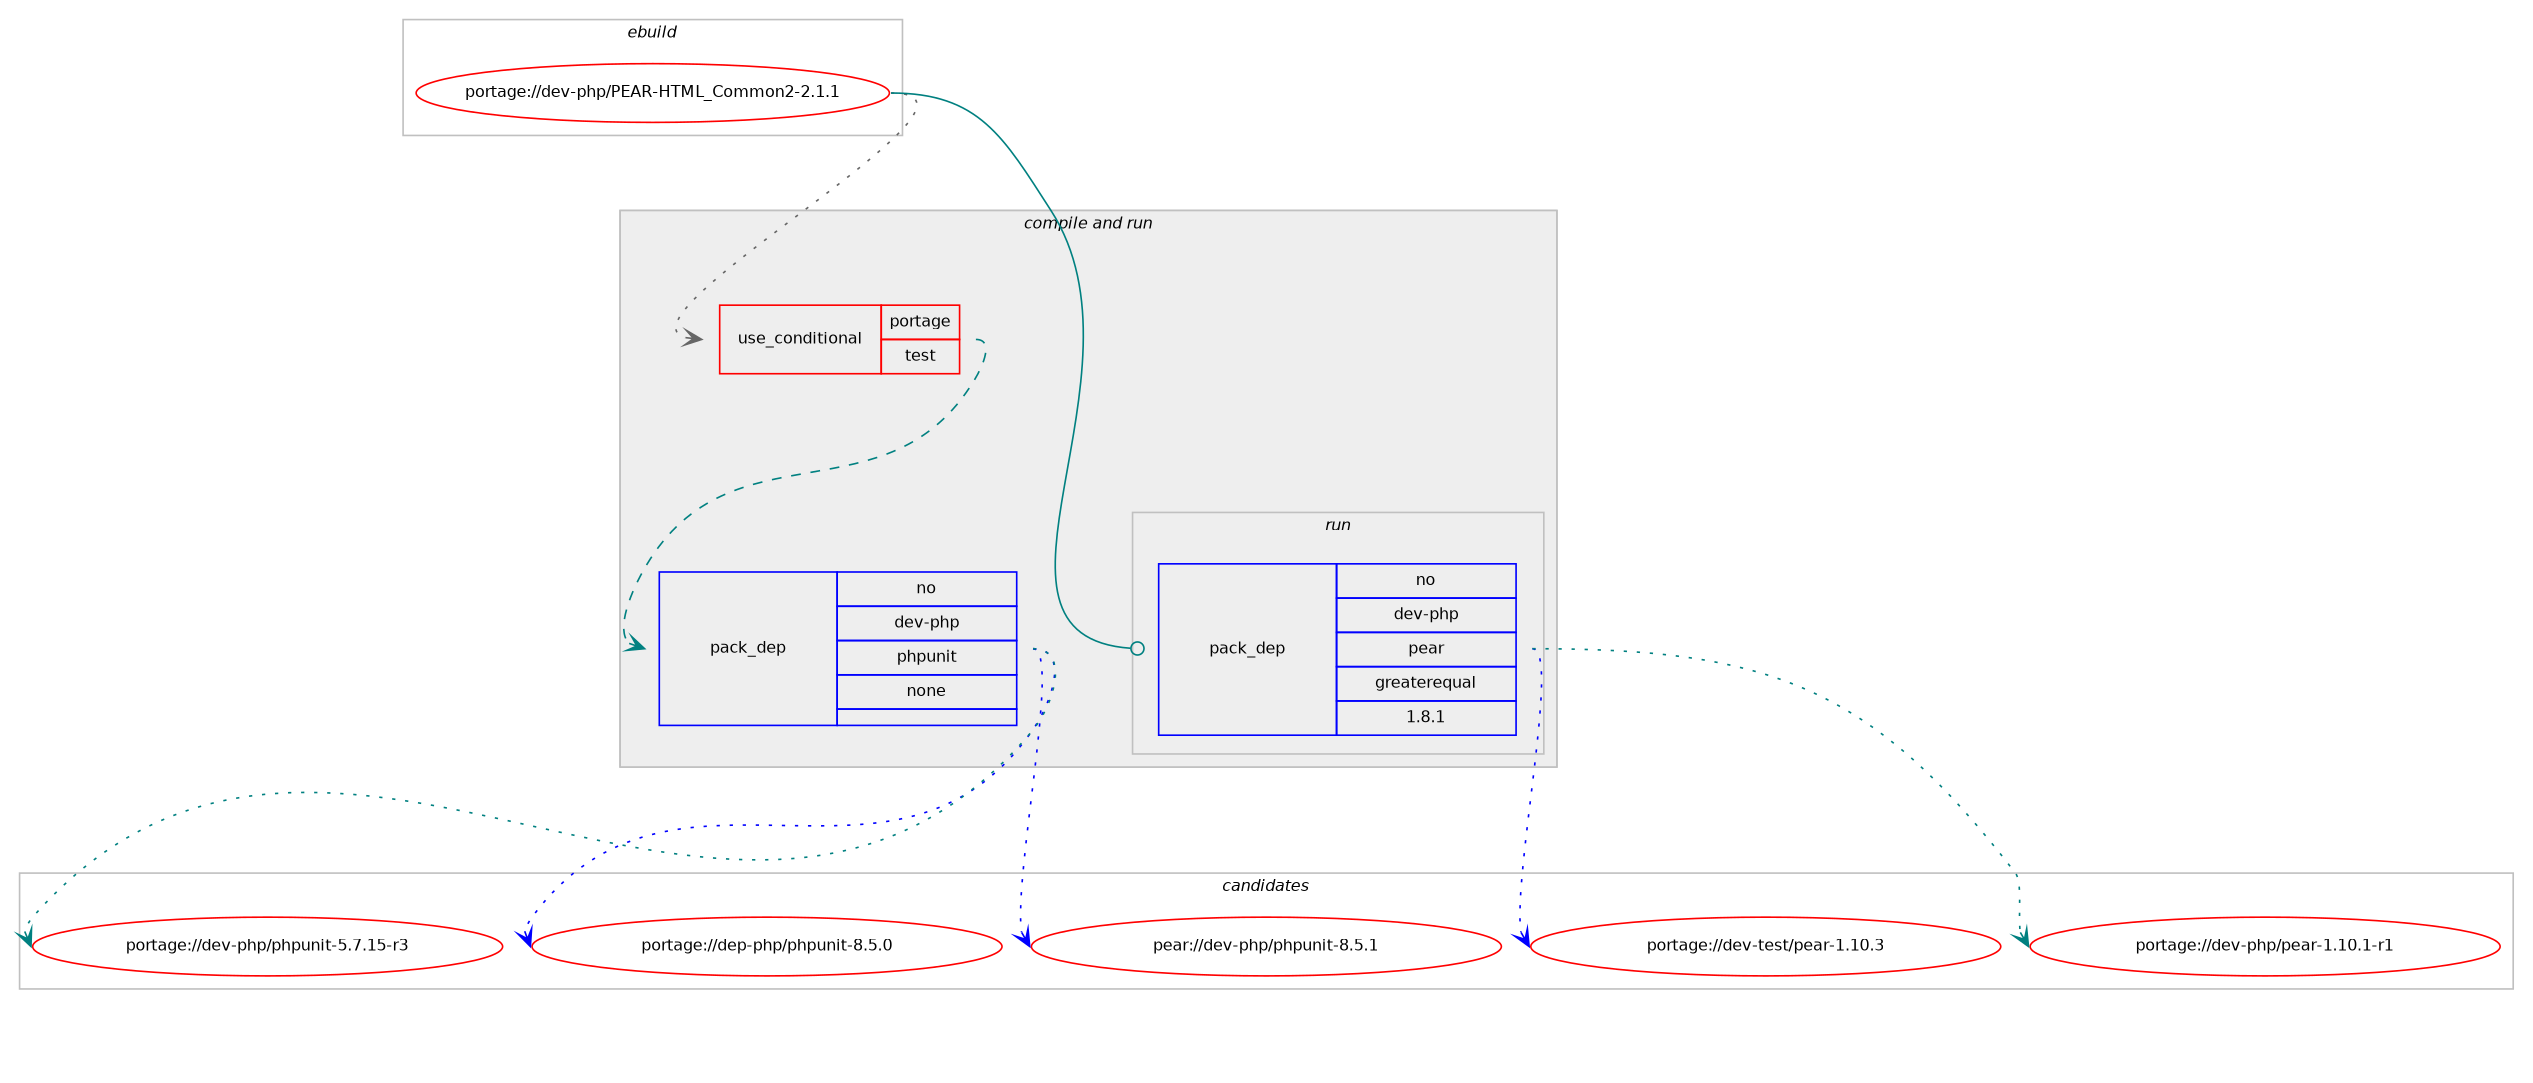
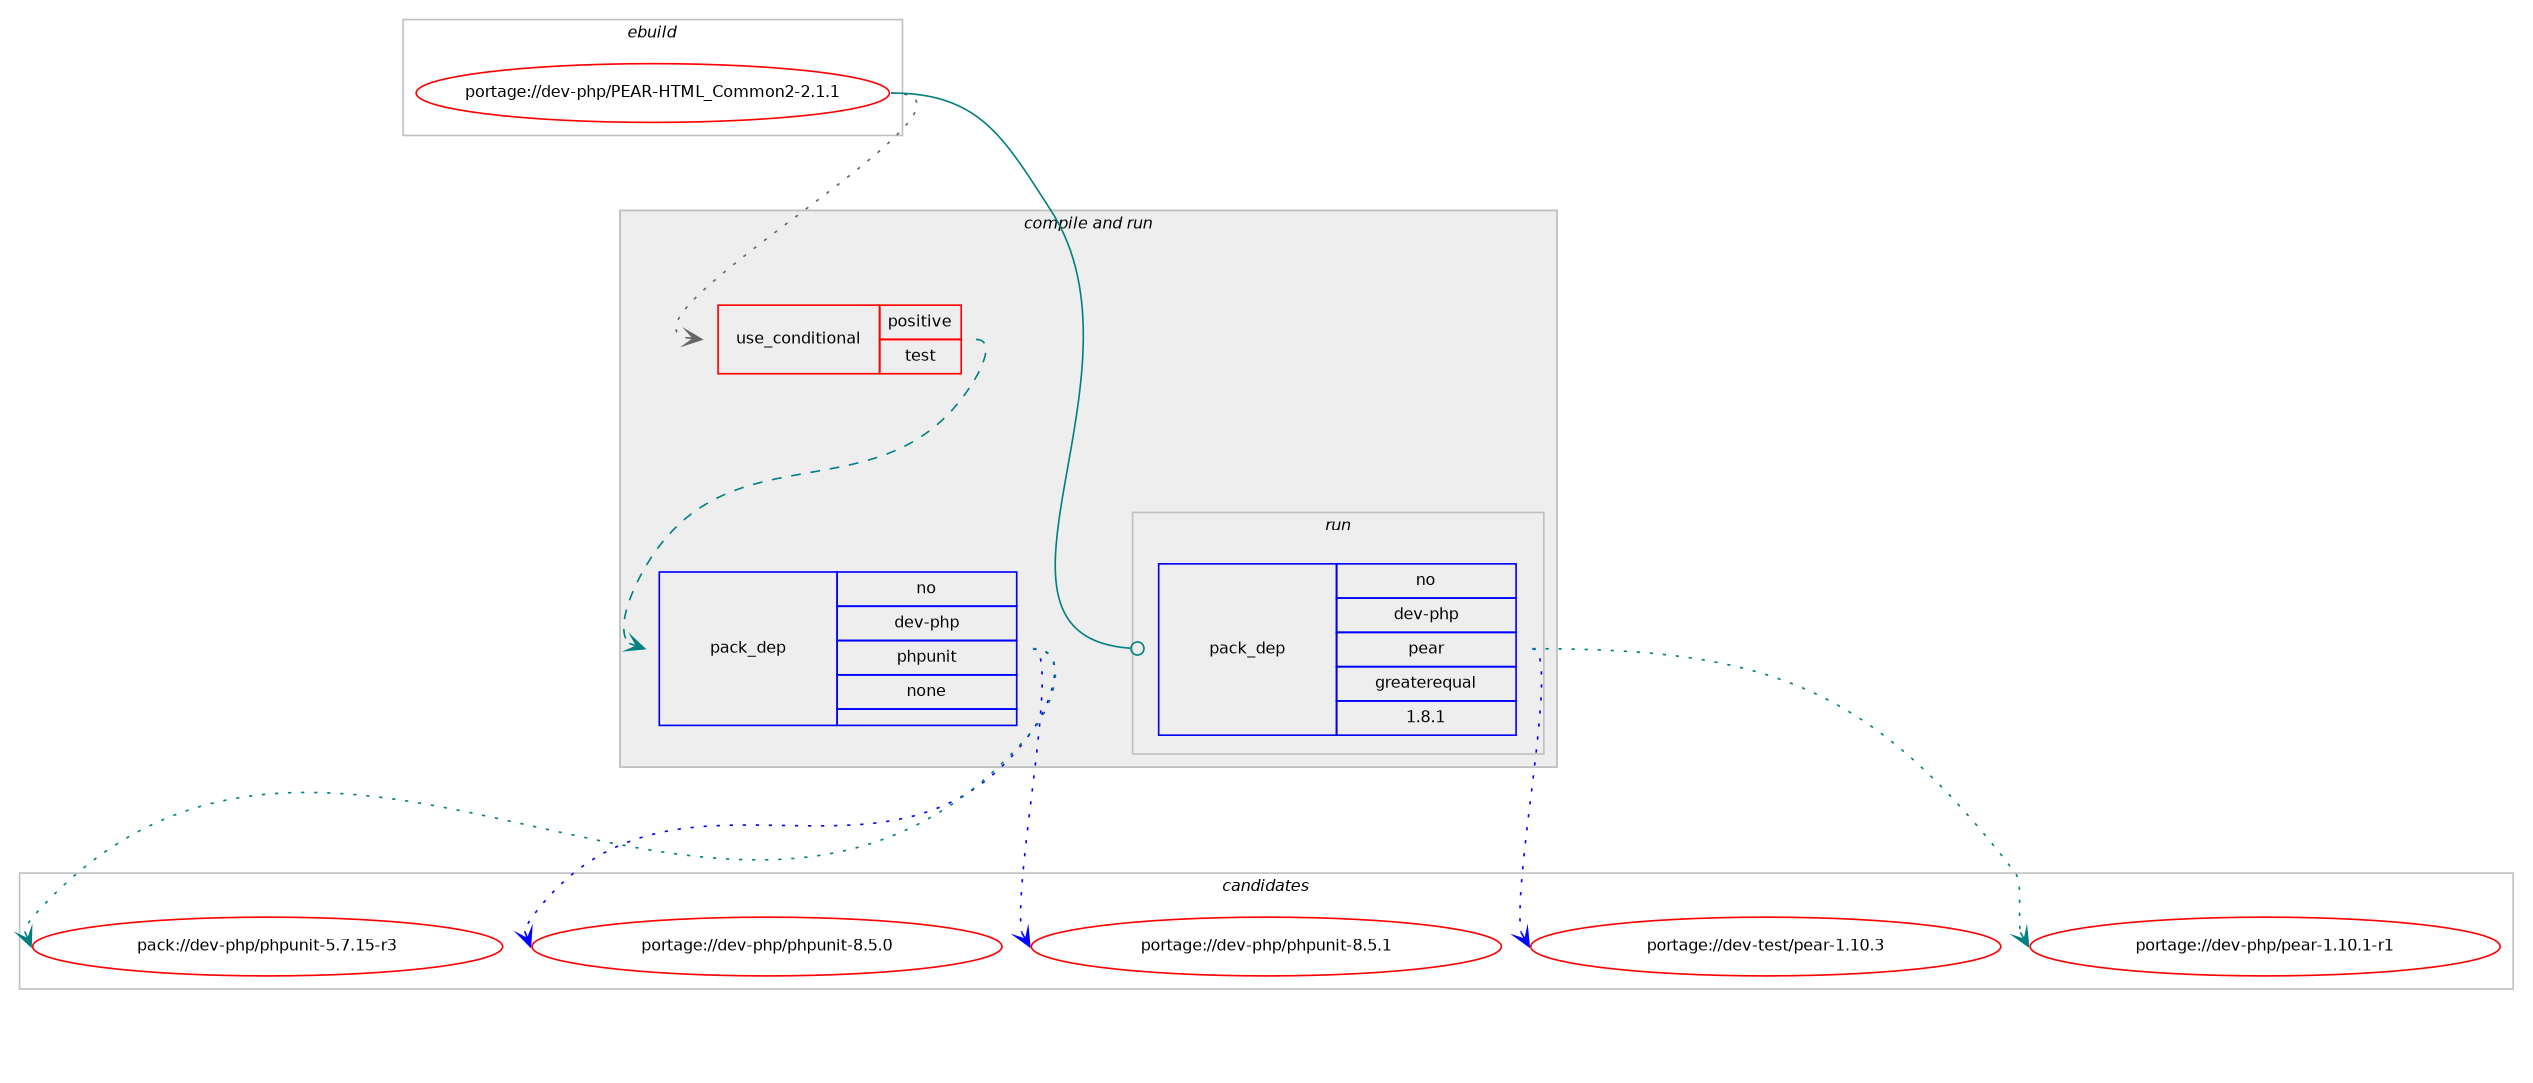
(920, 321) -> (920, 321)
(268, 947) -> (268, 947)
(767, 947) -> (767, 947)
(1266, 947) -> (1266, 947)
